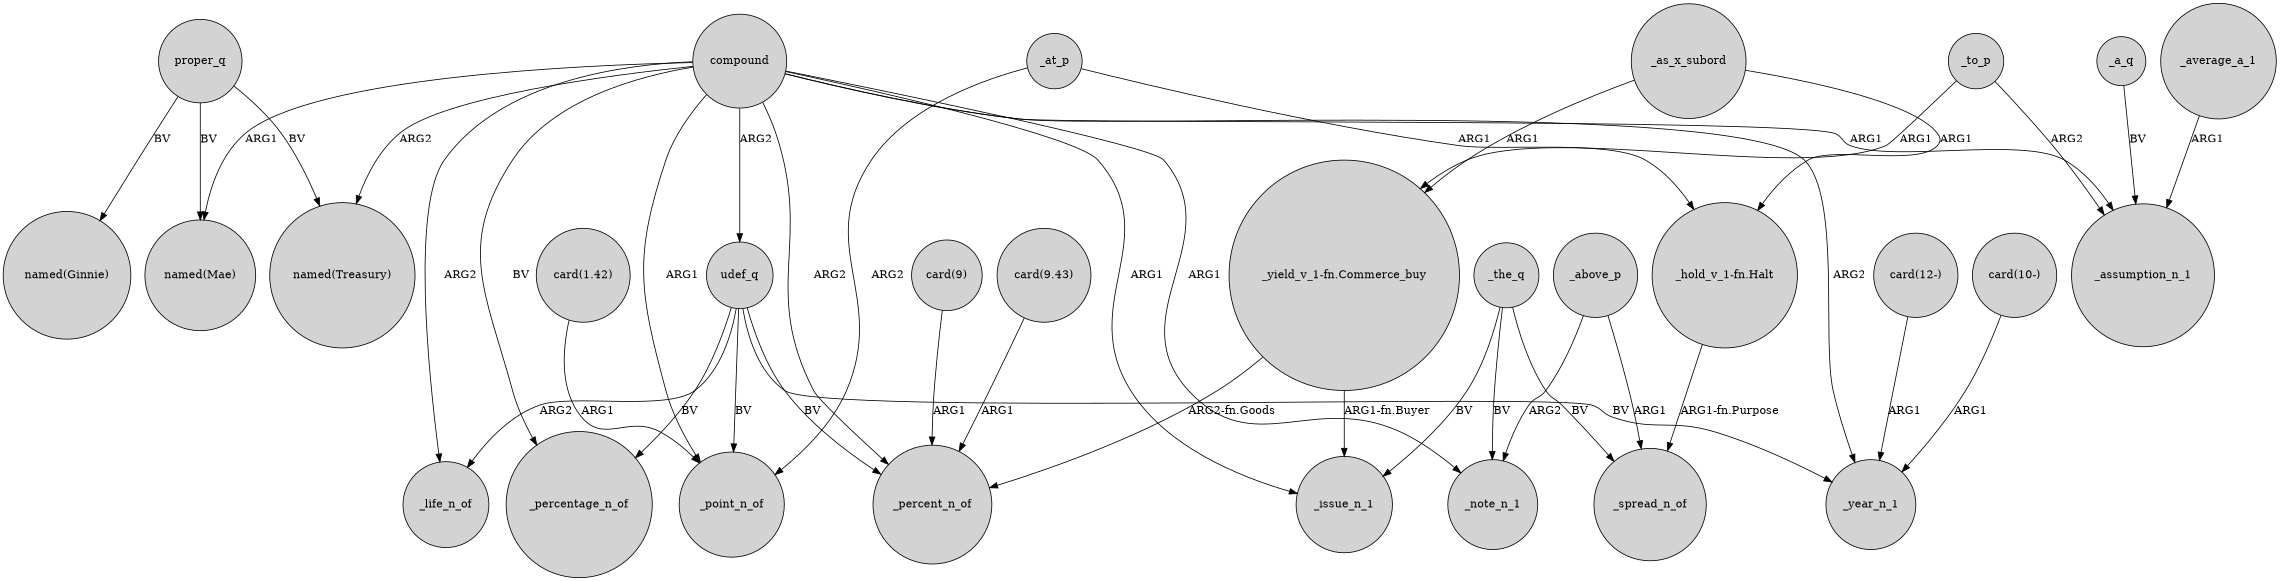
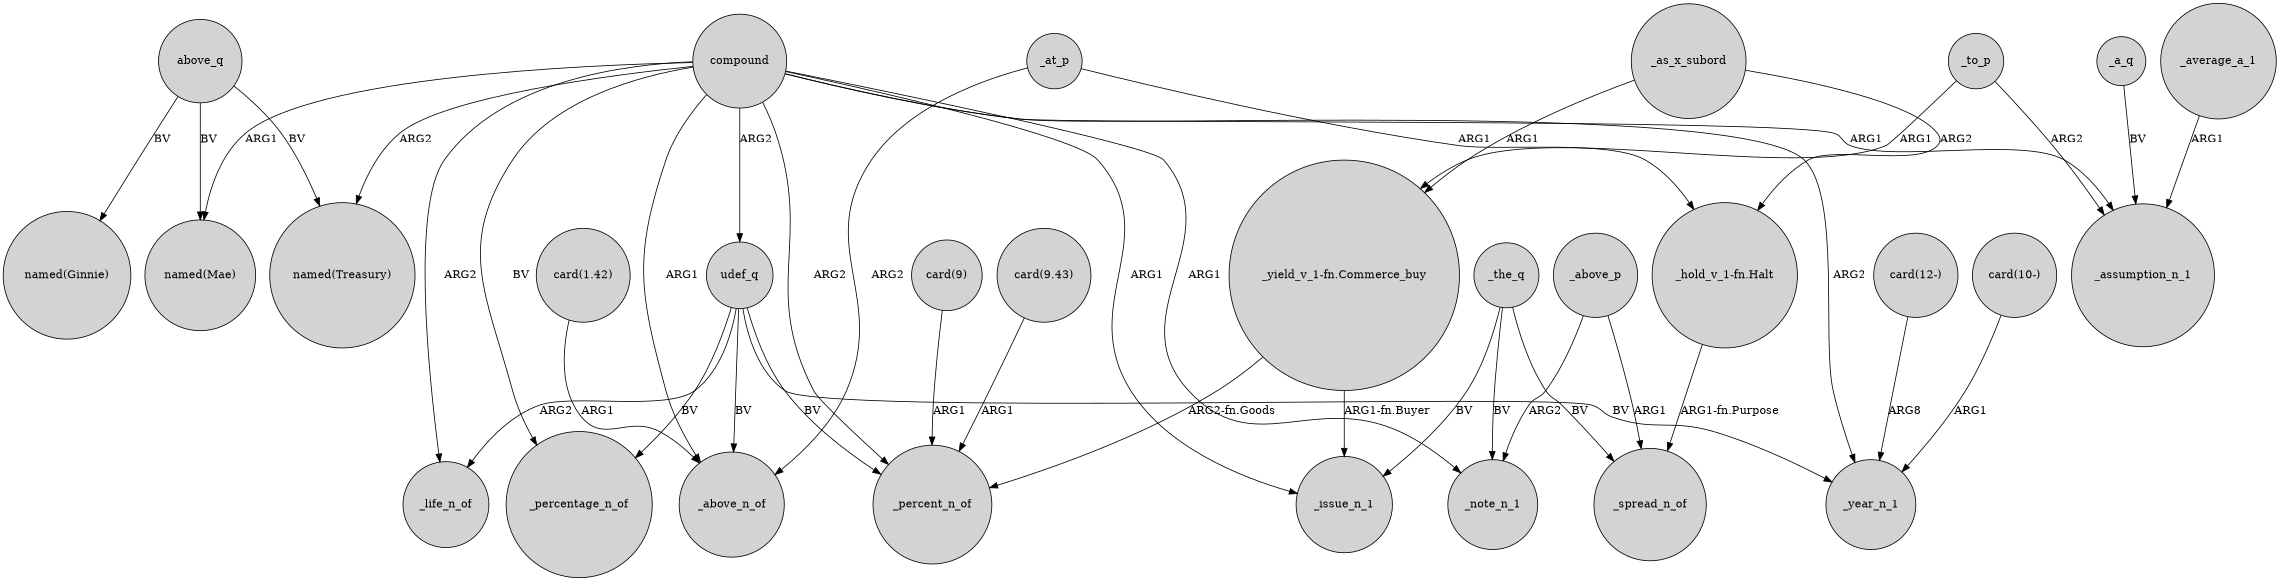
(200, 61) -> (200, 61)
(1956, 140) -> (1956, 140)
(1905, 411) -> (1905, 411)
(732, 505) -> (732, 505)
